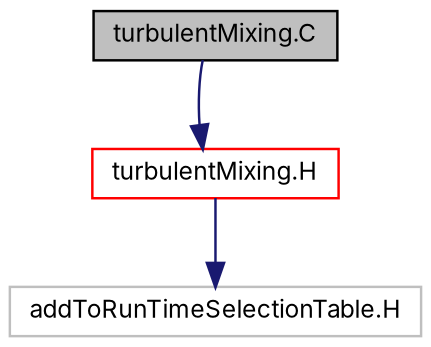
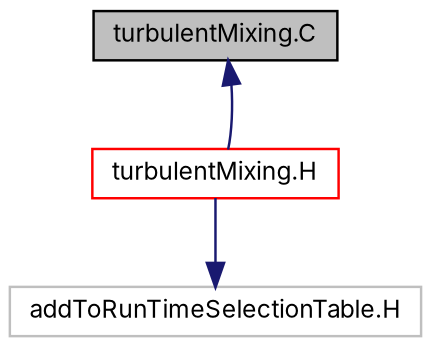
(199, 93) -> (232, 117)
